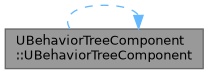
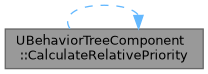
(104, 49) -> (104, 49)
